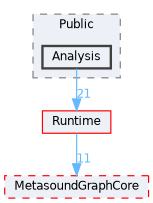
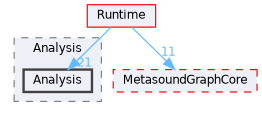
(77, 25) -> (58, 49)
(77, 85) -> (93, 45)
